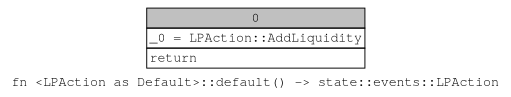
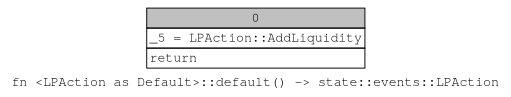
(256, 38) -> (256, 38)
